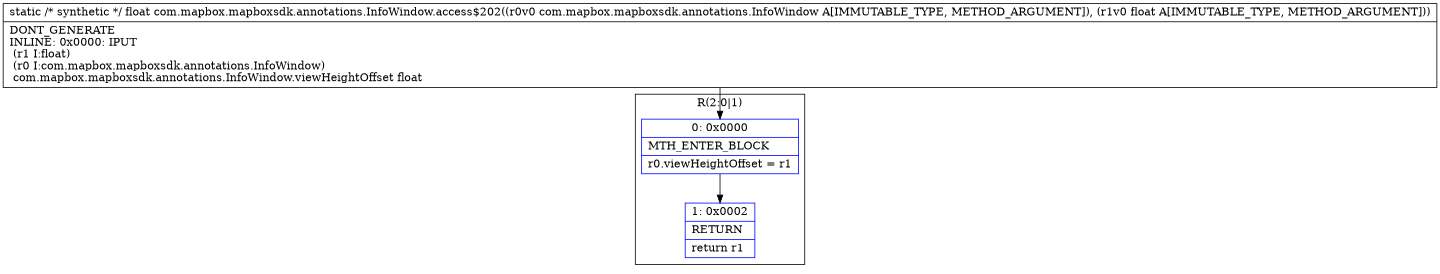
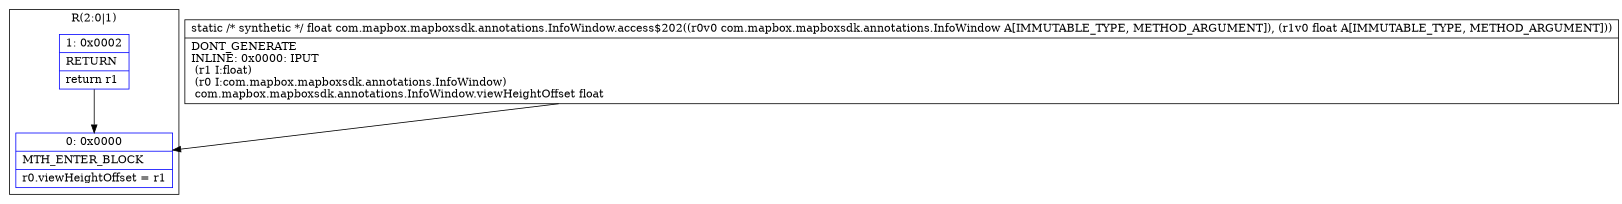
(720, 184) -> (94, 107)
